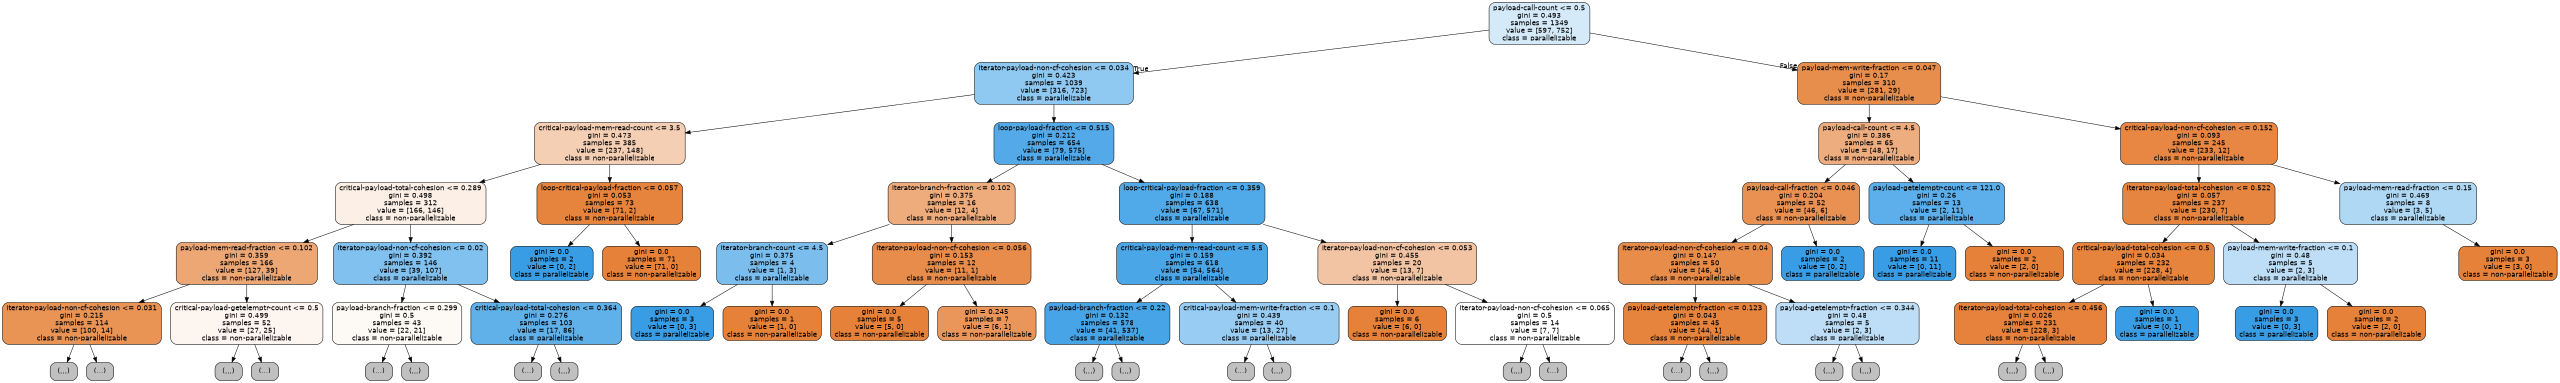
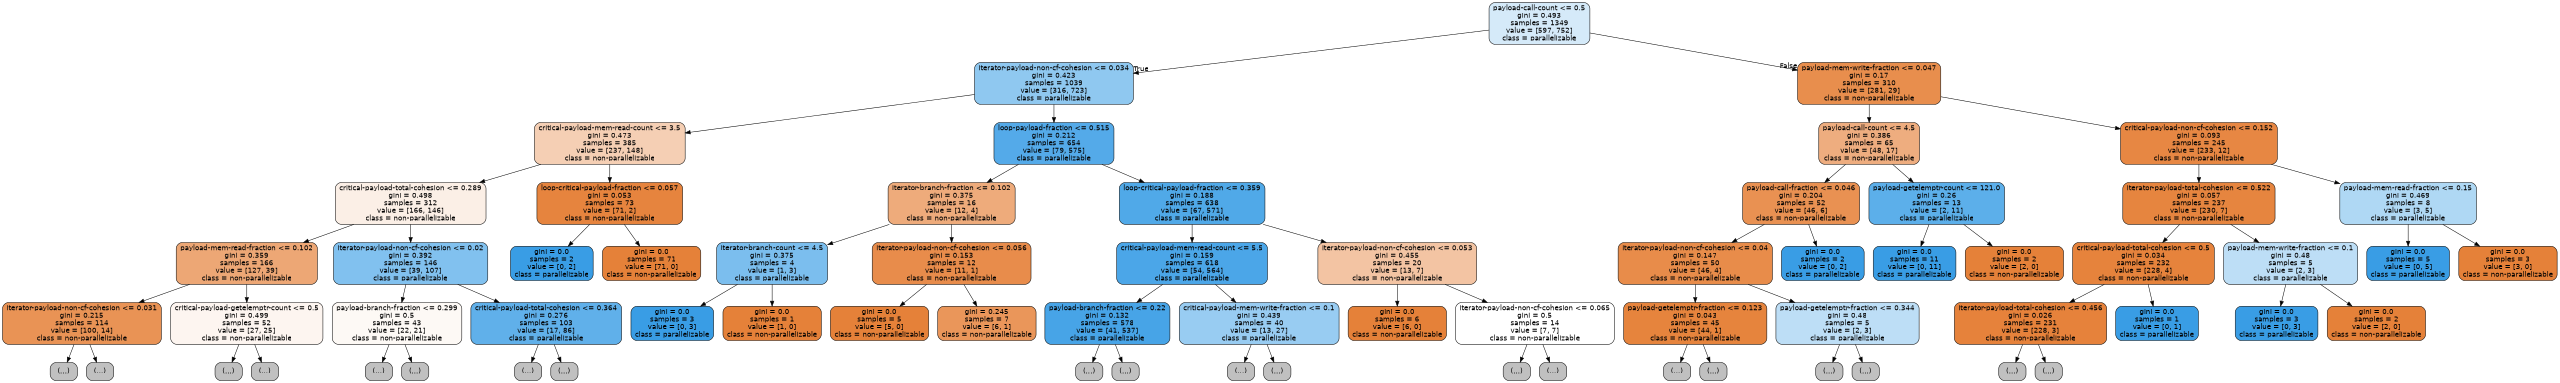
none -> (2408, 263)
